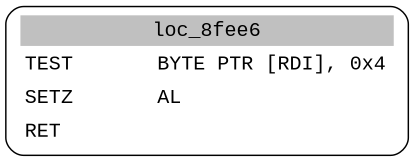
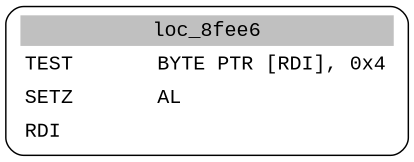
(91, 131) -> (91, 131)
